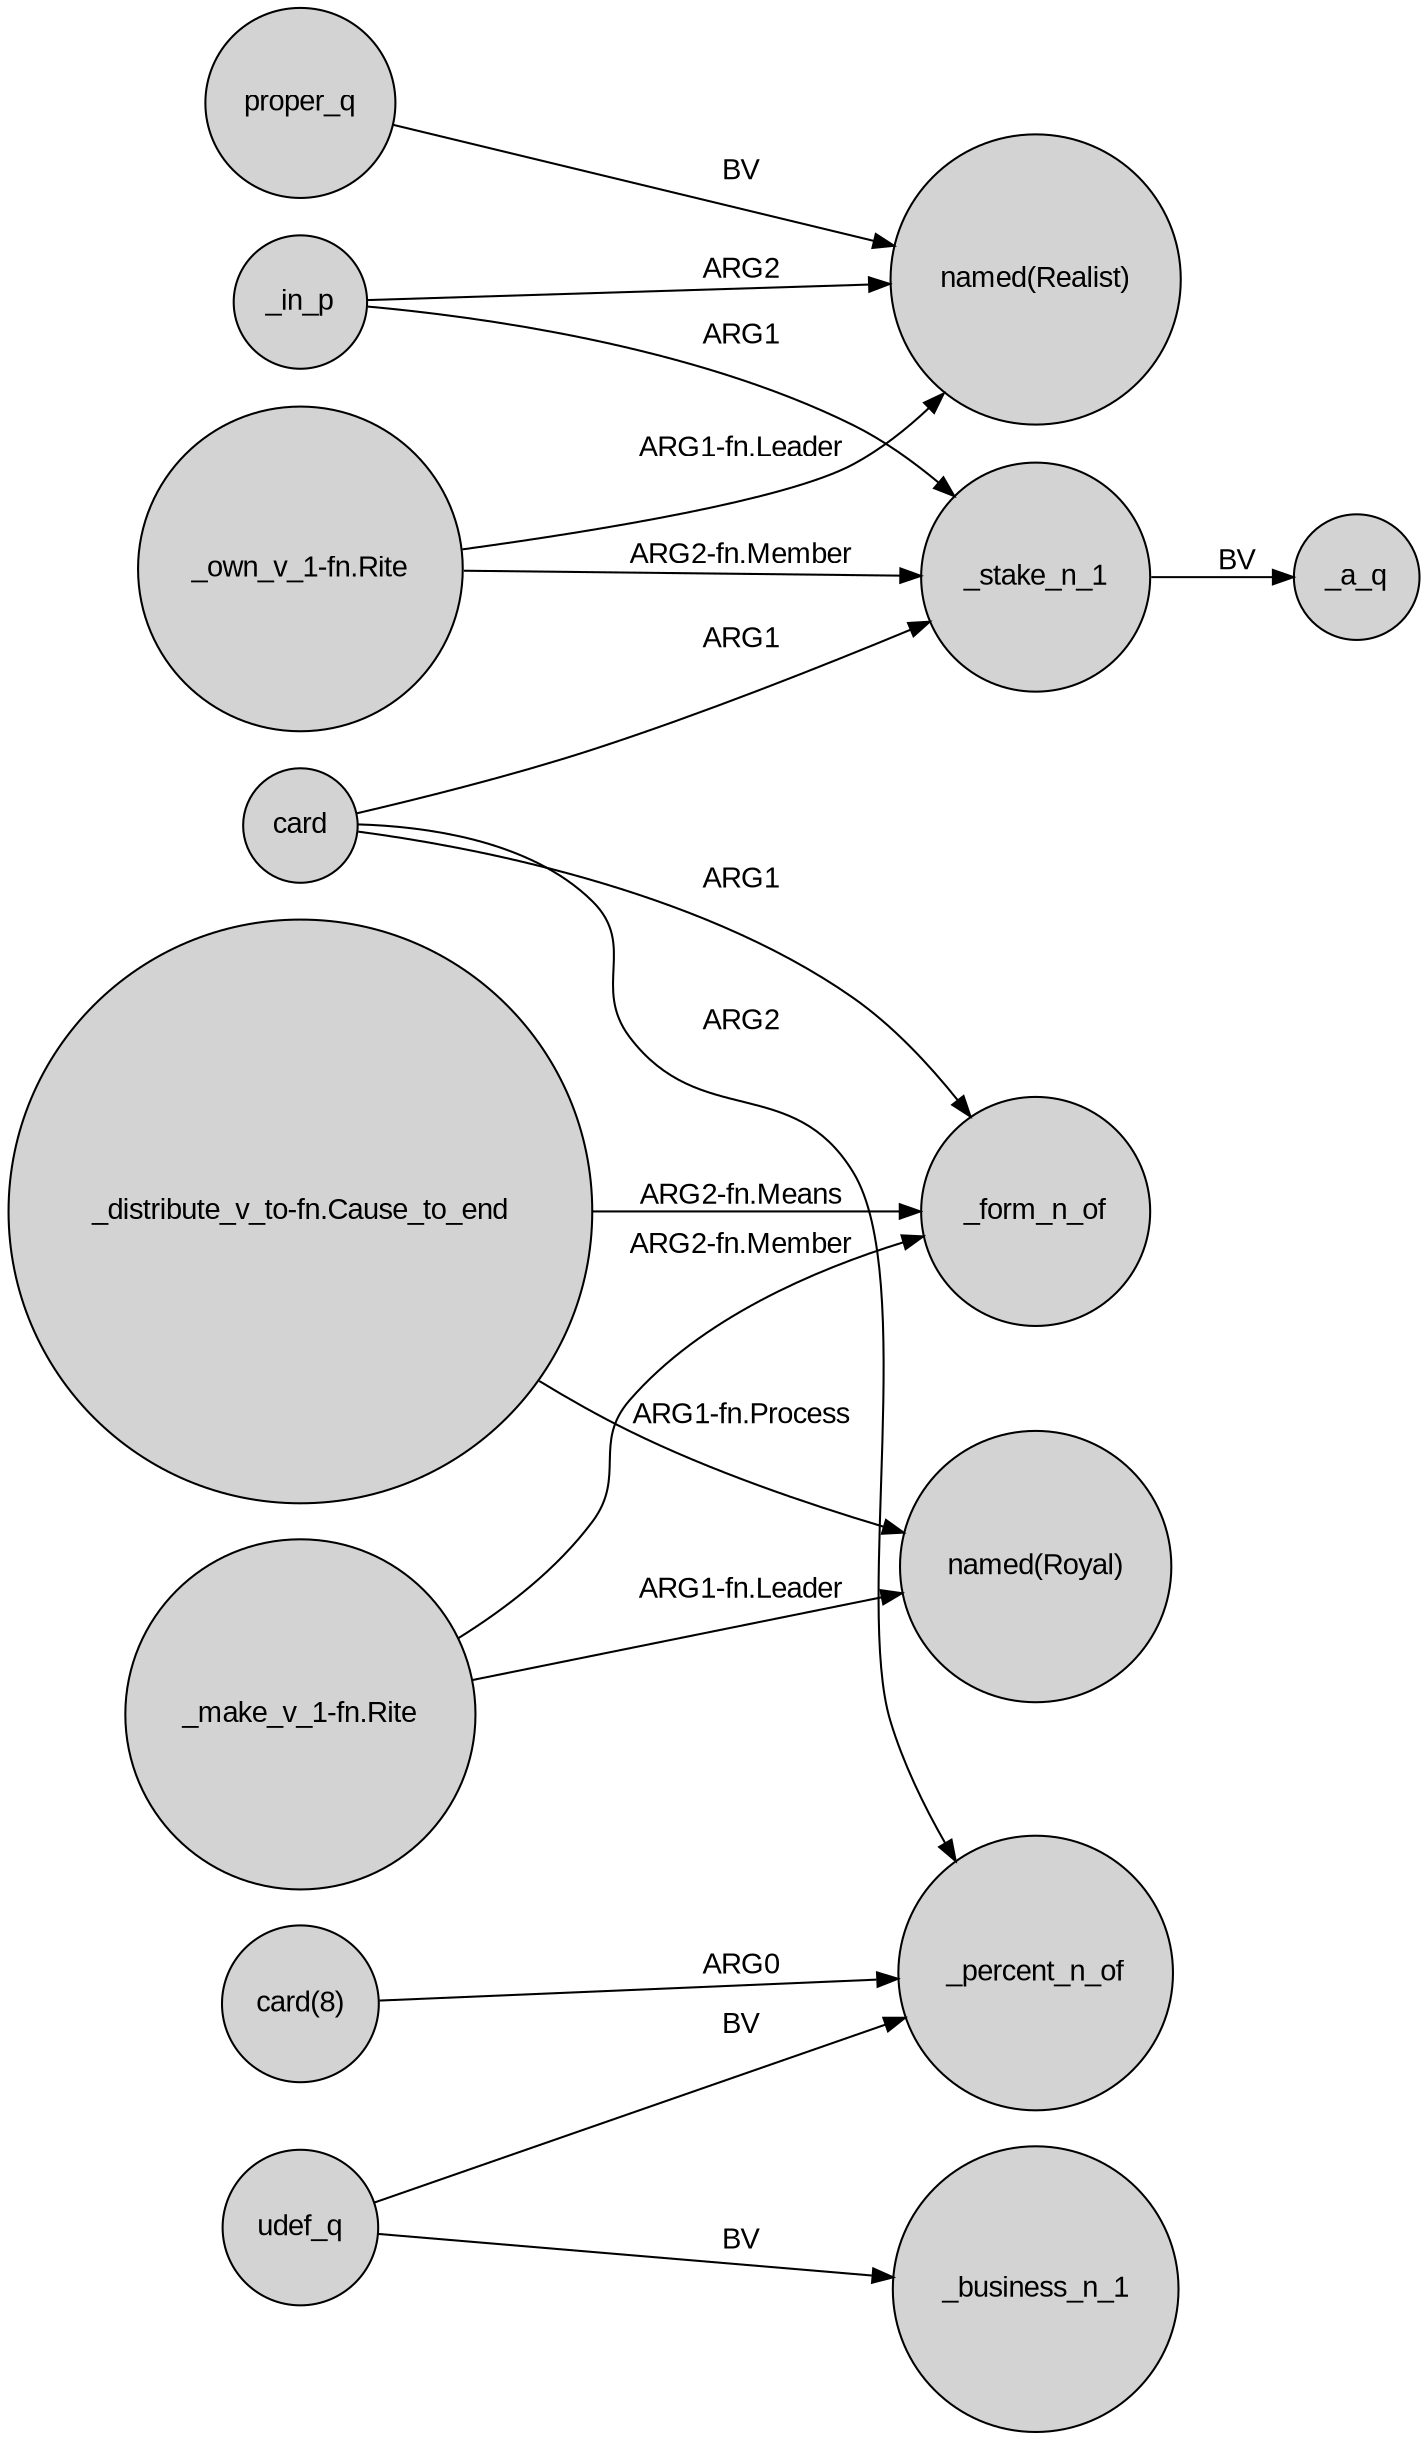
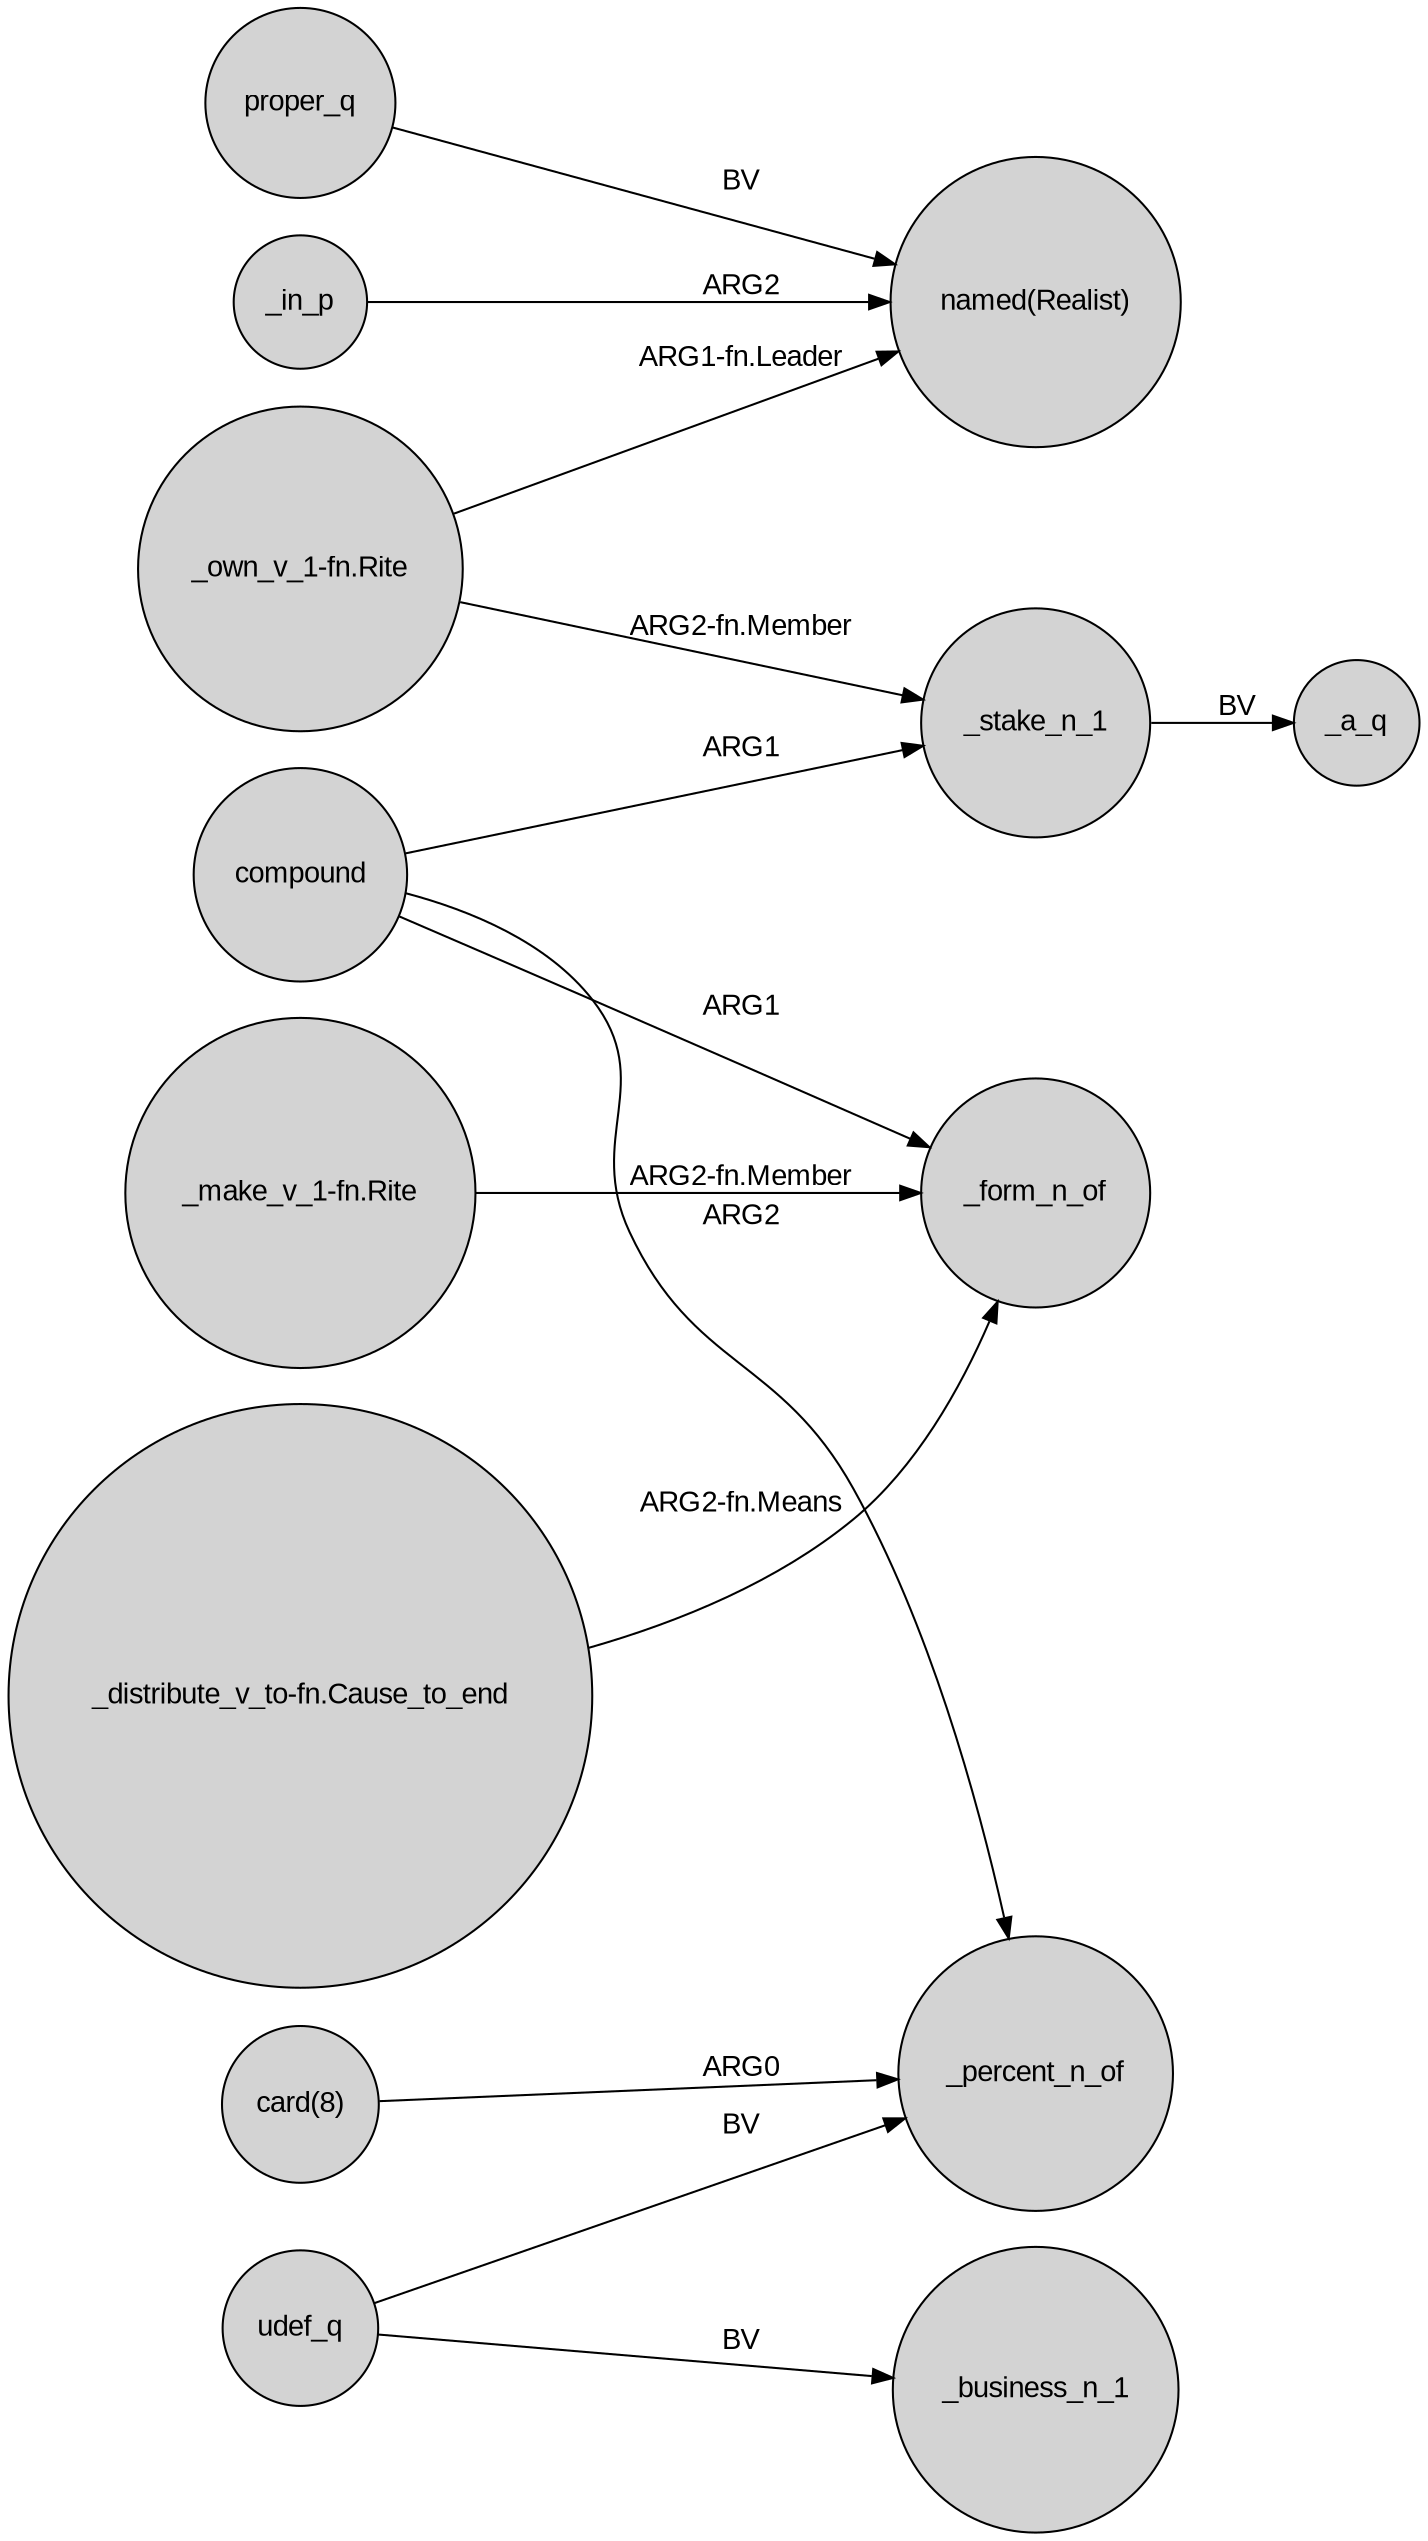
(666, 357) -> none
(300, 826) -> (300, 875)
(1036, 1567) -> none
